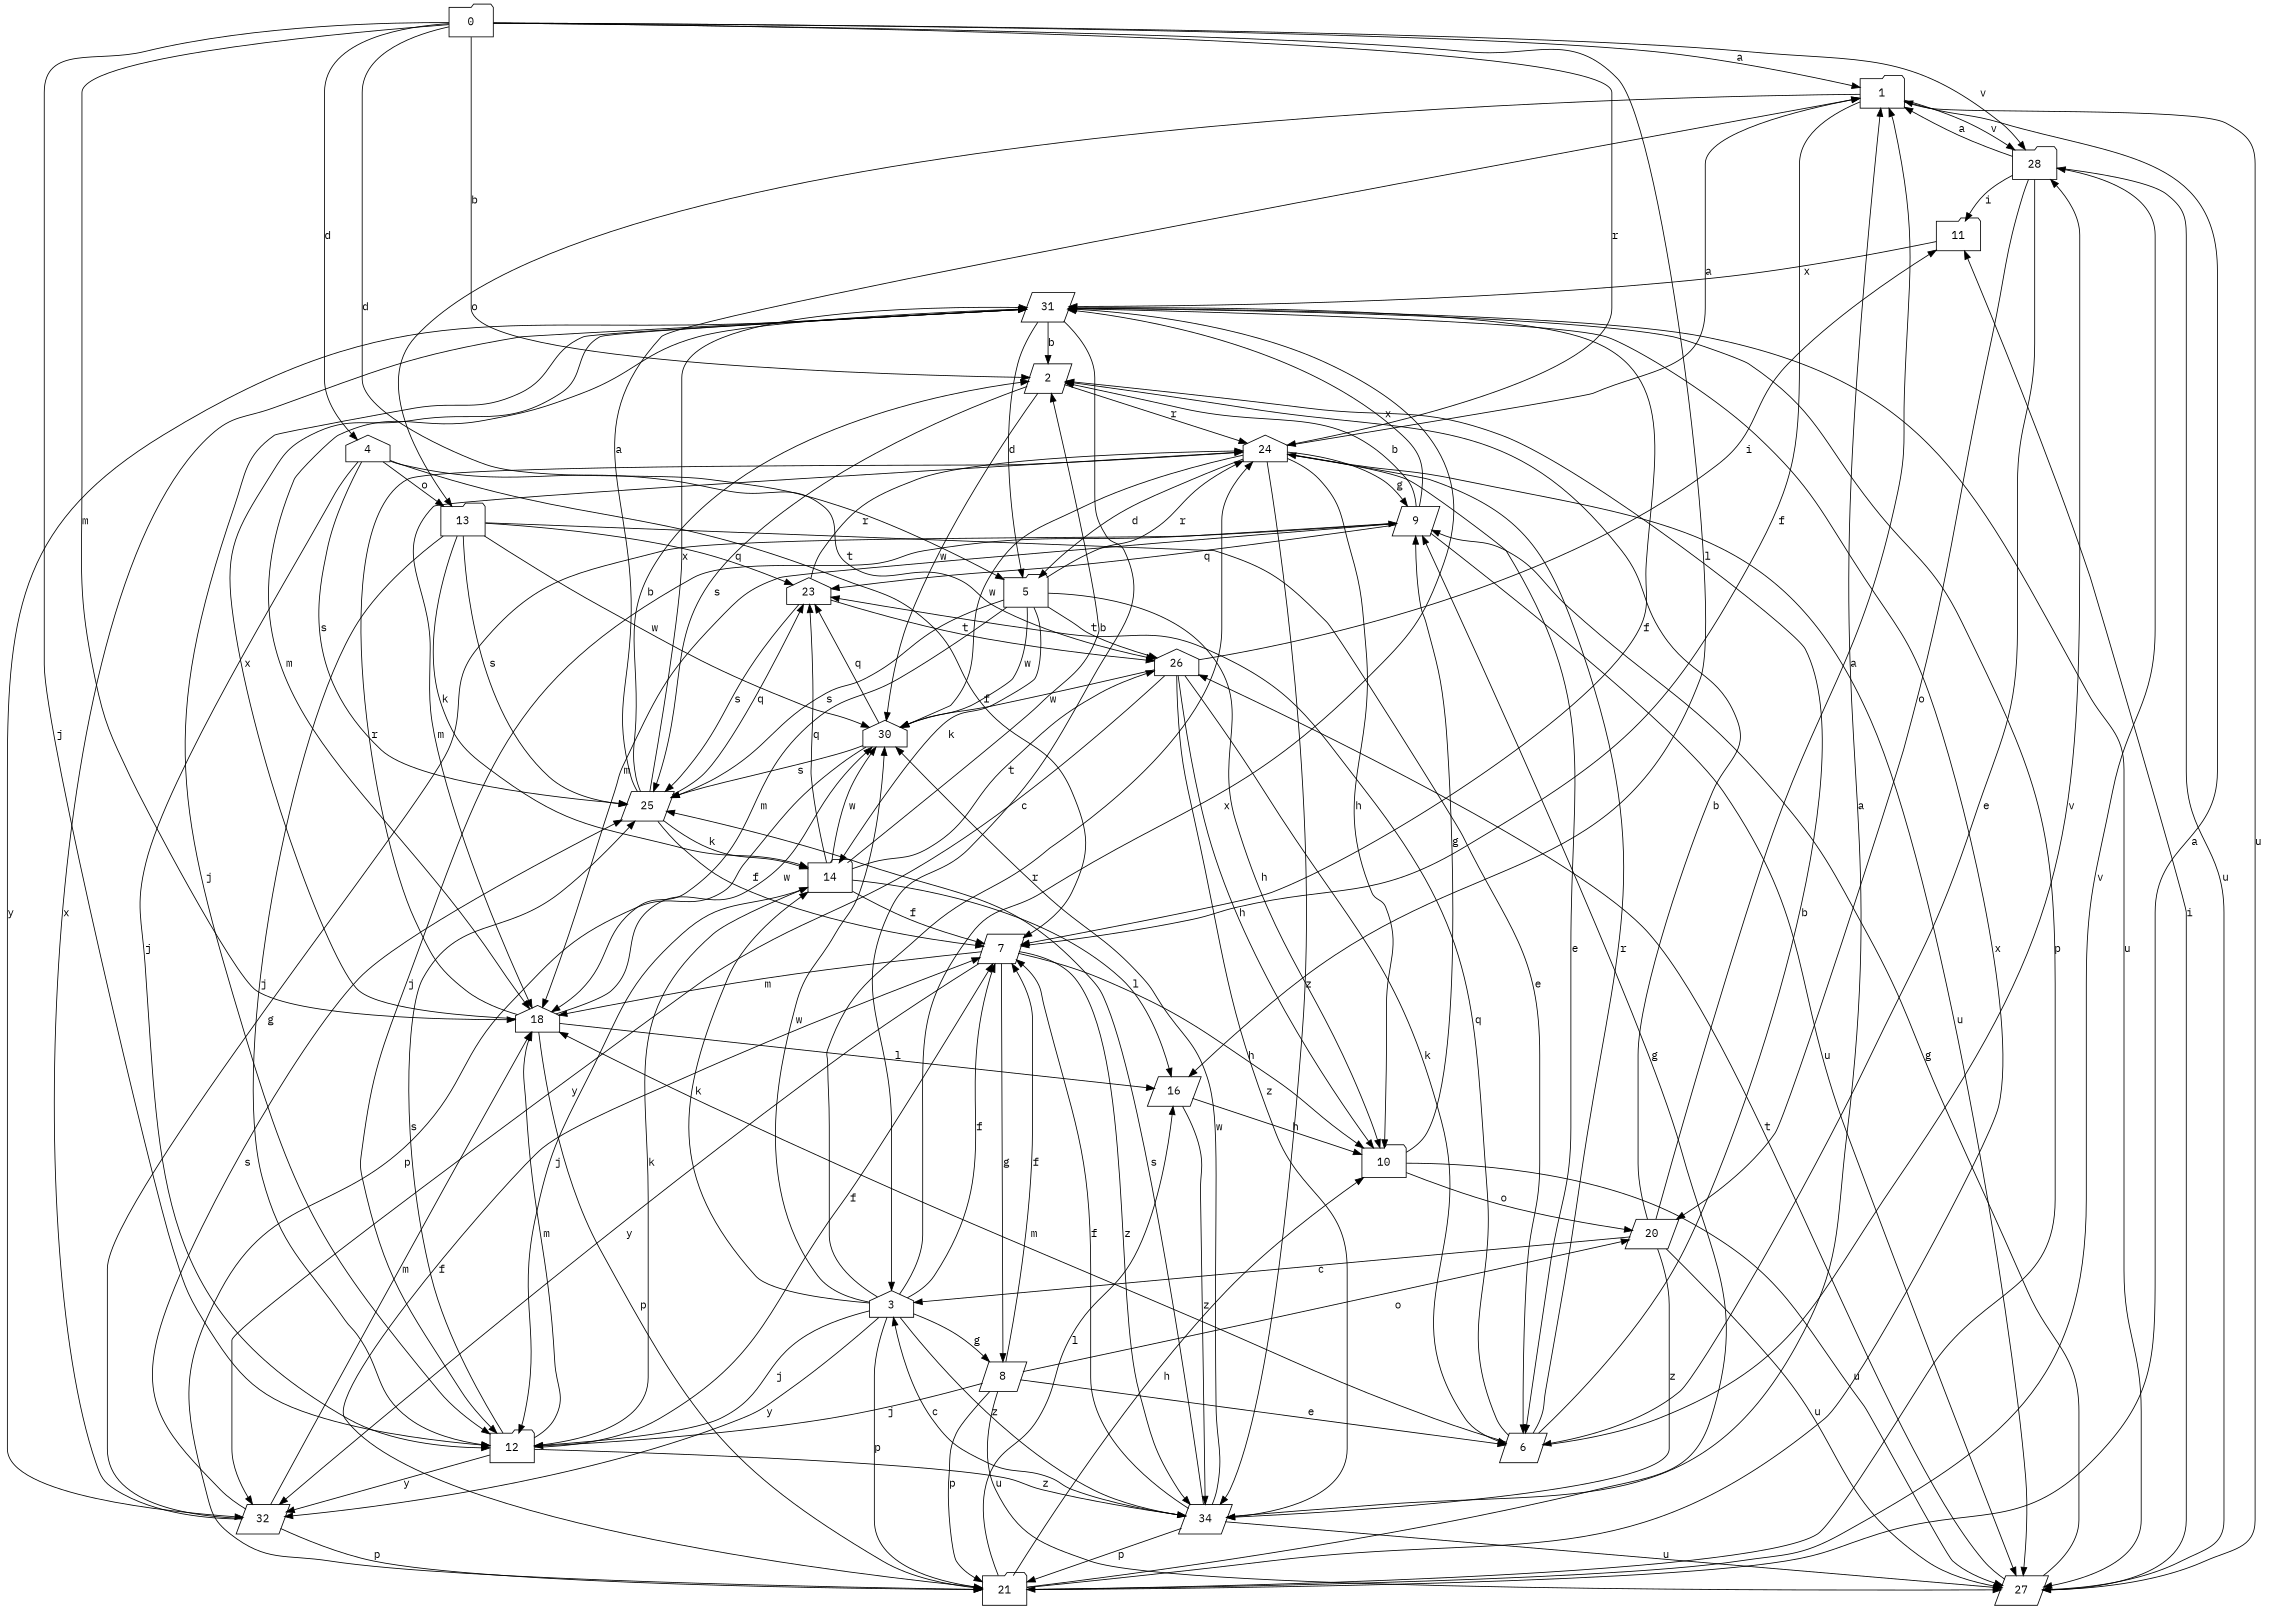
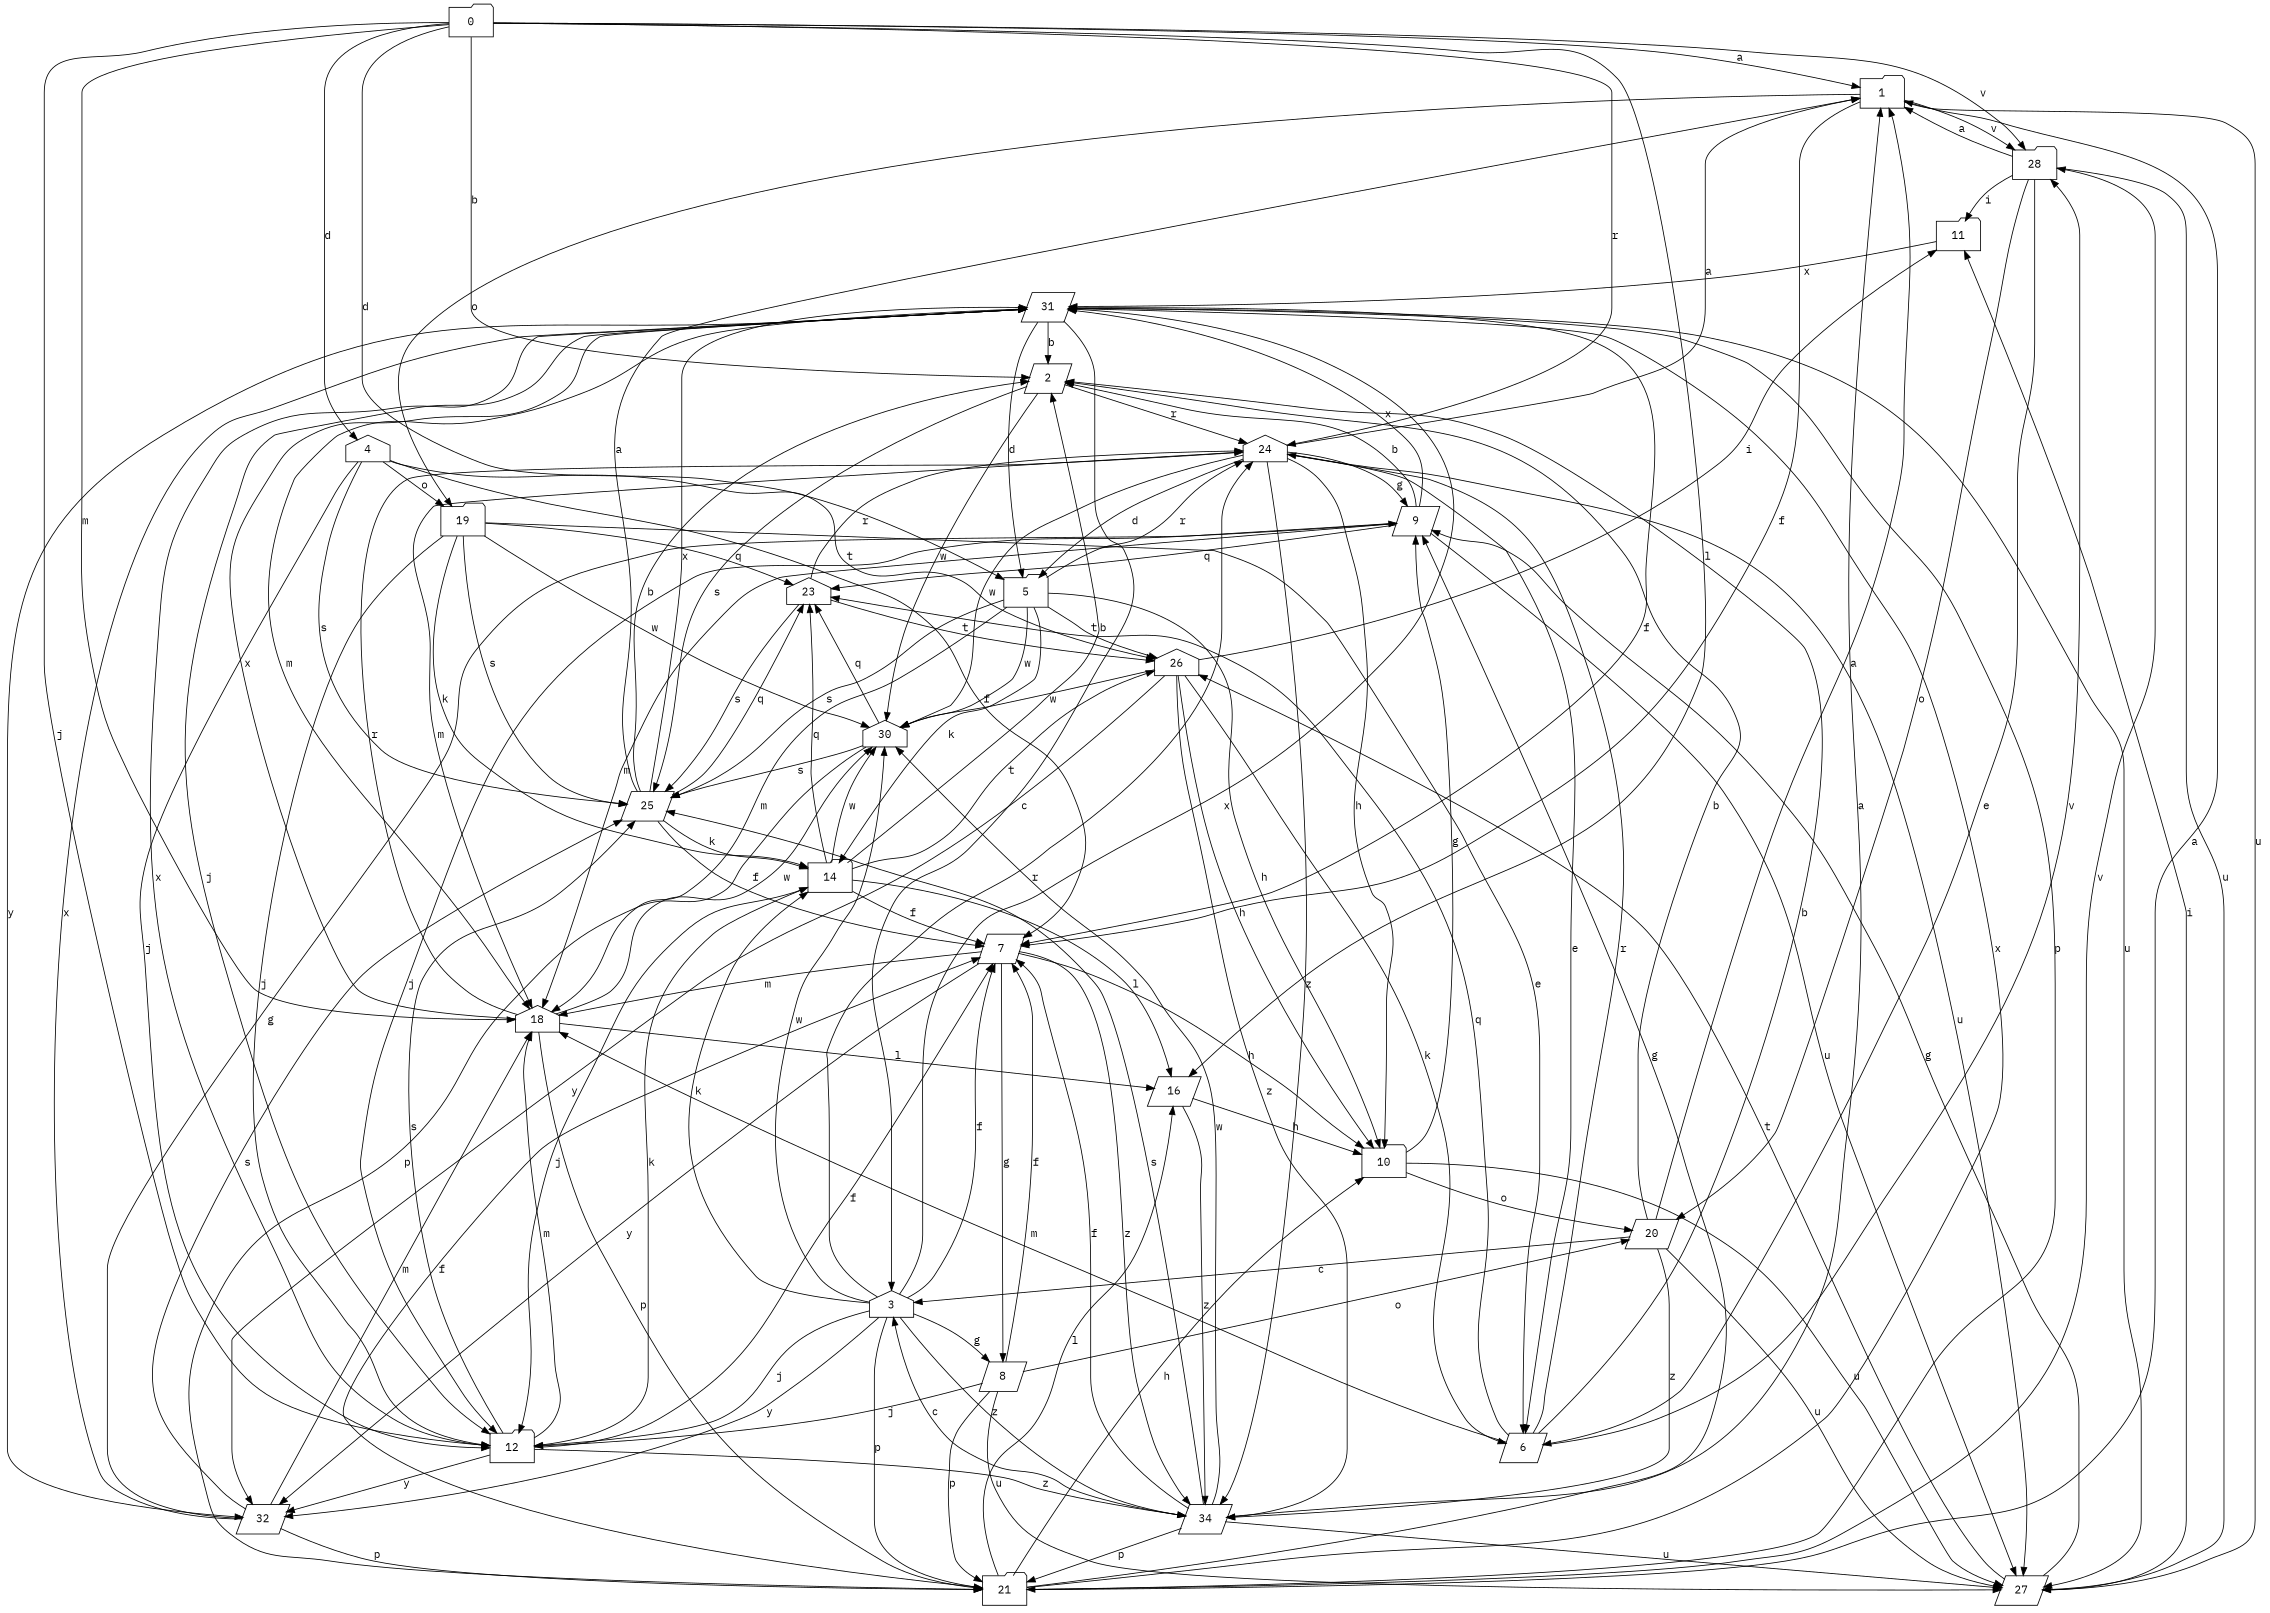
(463, 521) -> (463, 521)
none -> (162, 590)
(1259, 1412) -> none
